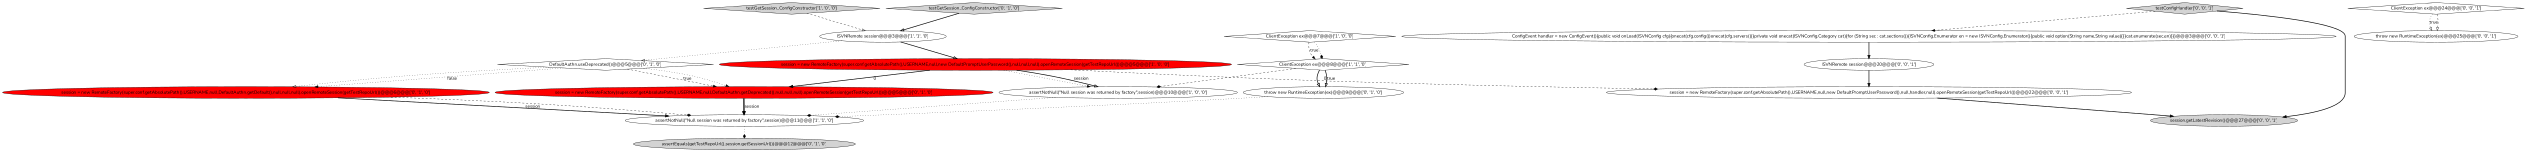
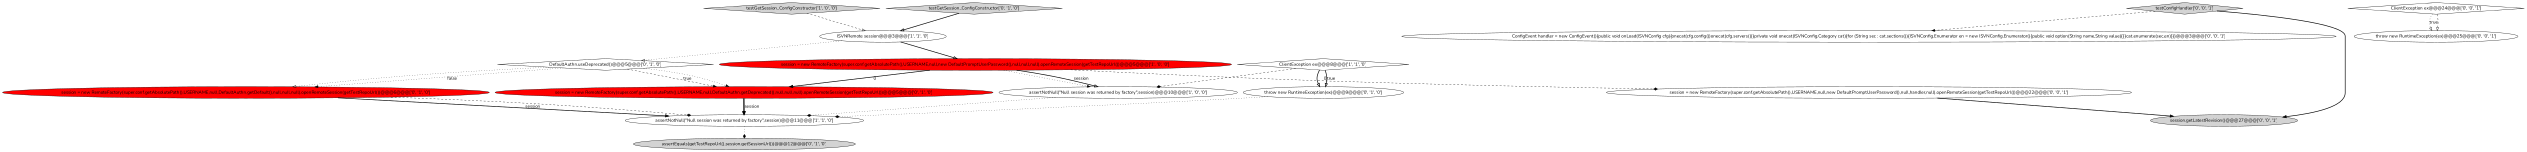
(1310, 36) -> none
(1869, 64) -> none
